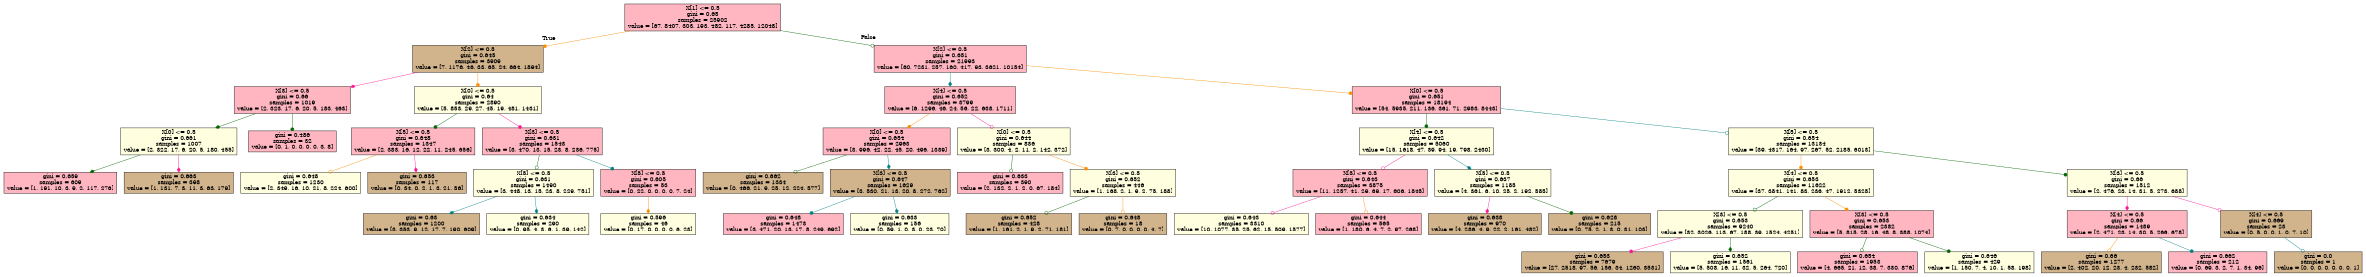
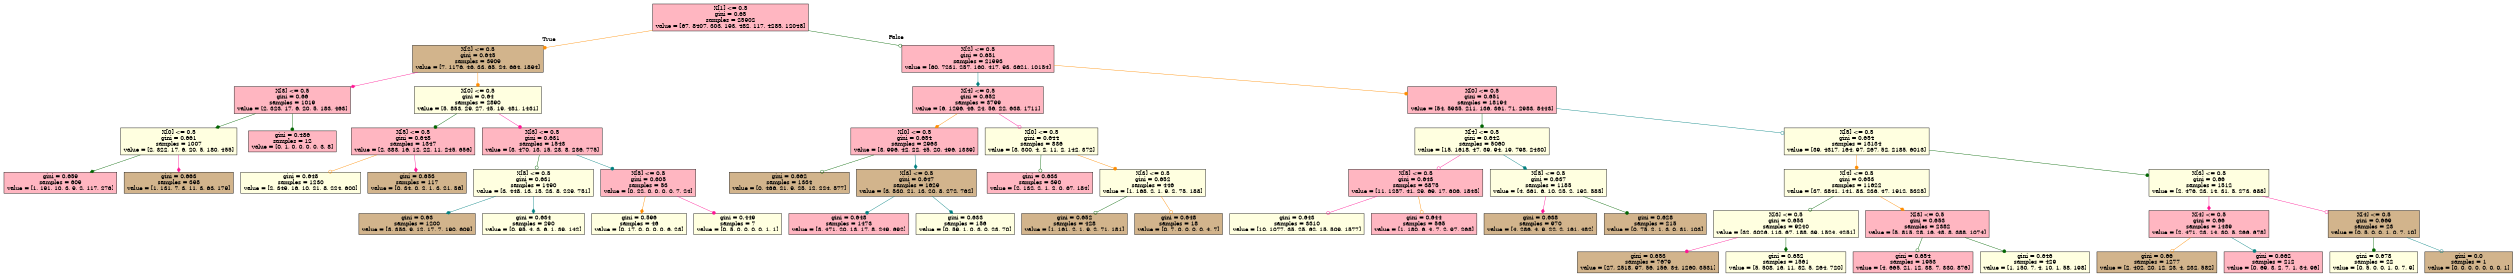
(292, 141) -> (292, 141)
none -> (738, 224)
none -> (2374, 262)
